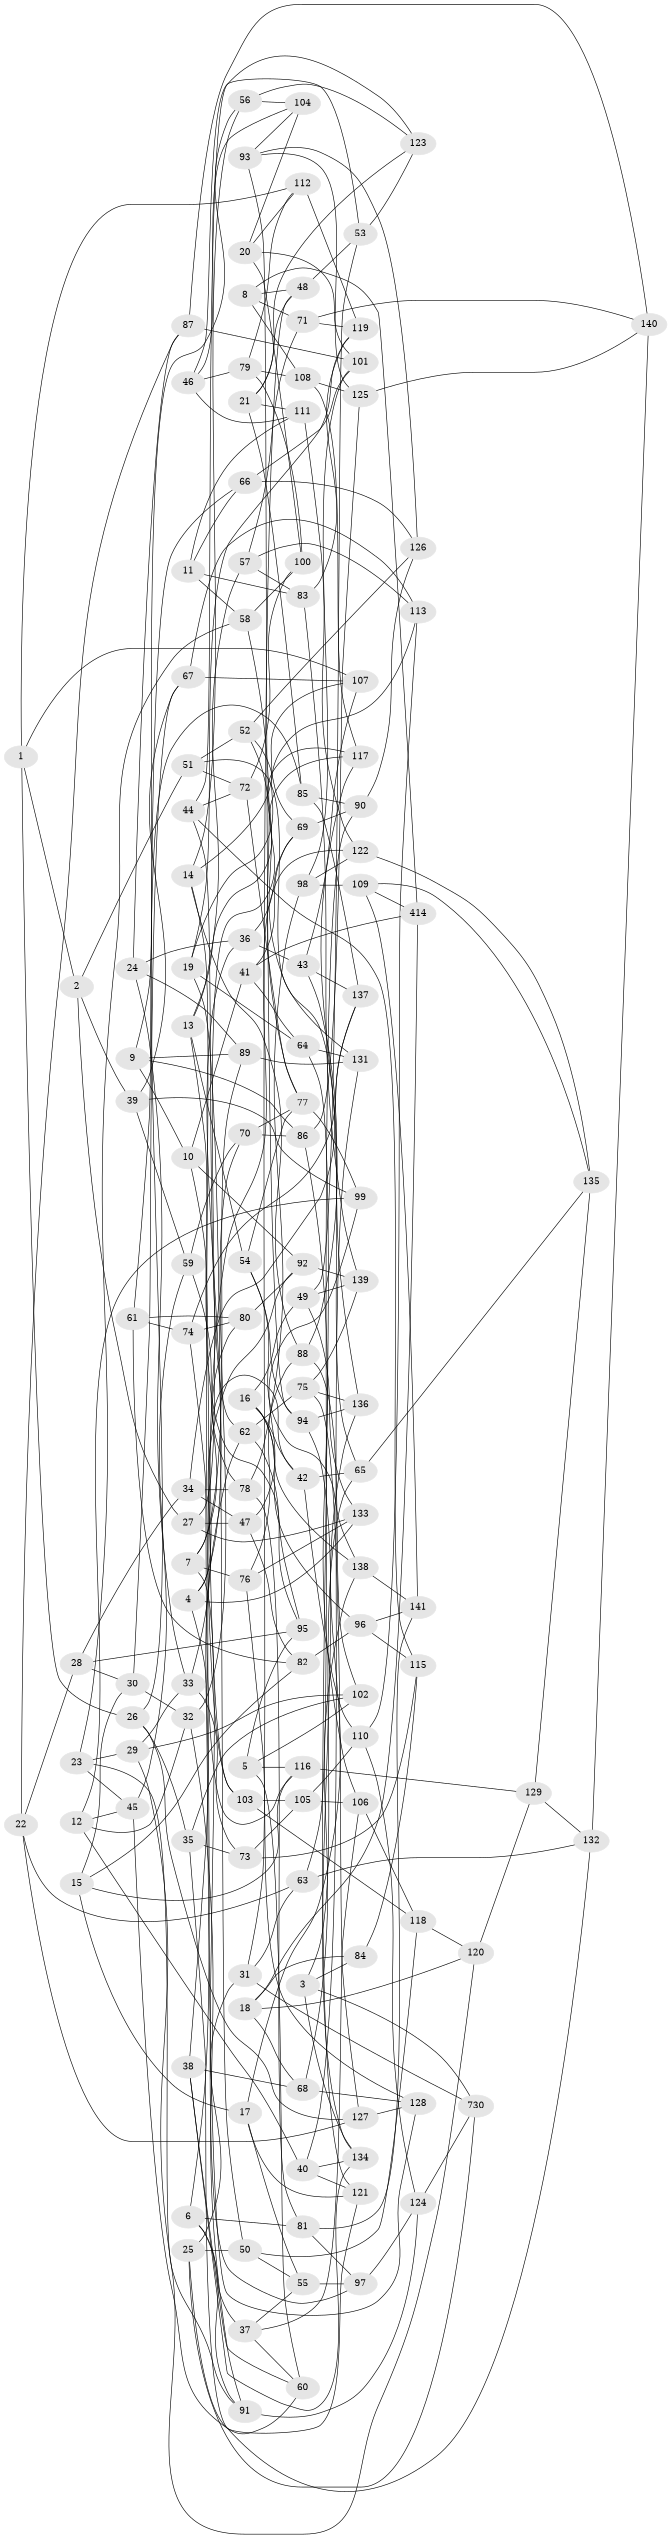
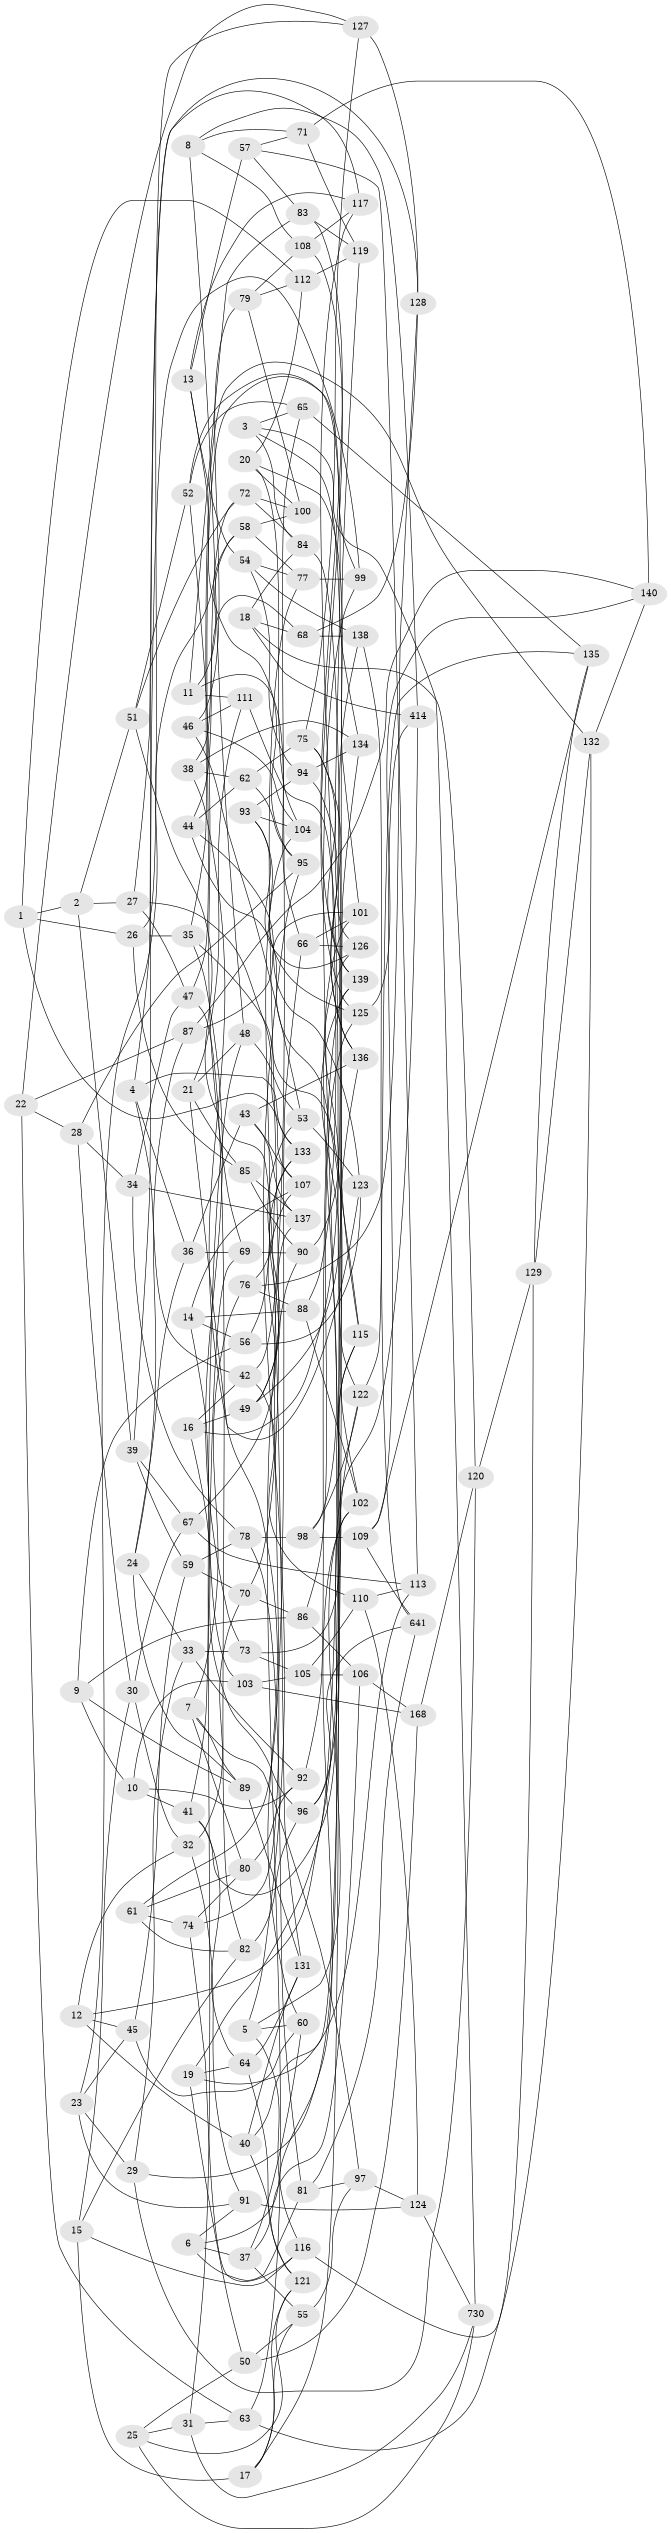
(260, 896) -> (278, 523)
(418, 1607) -> (418, 1624)
(418, 1922) -> (418, 1715)
